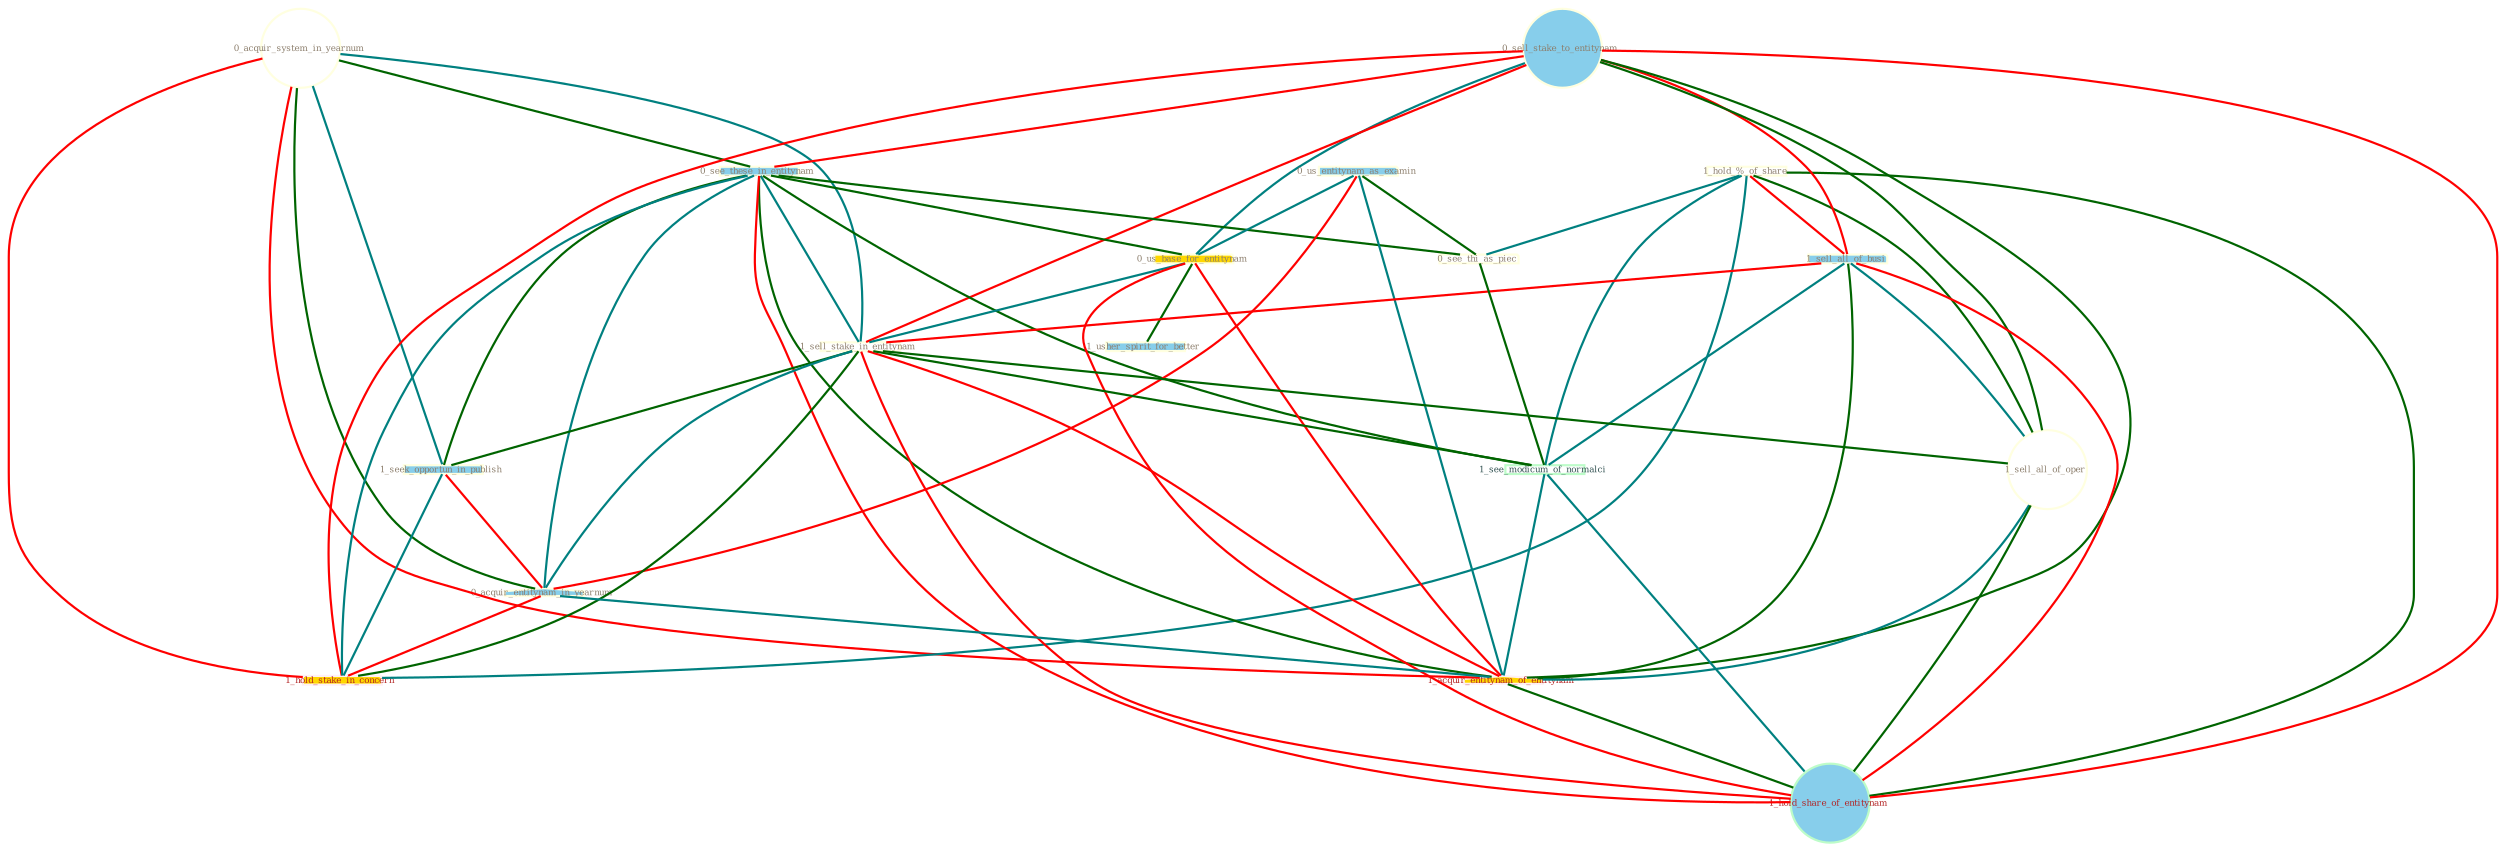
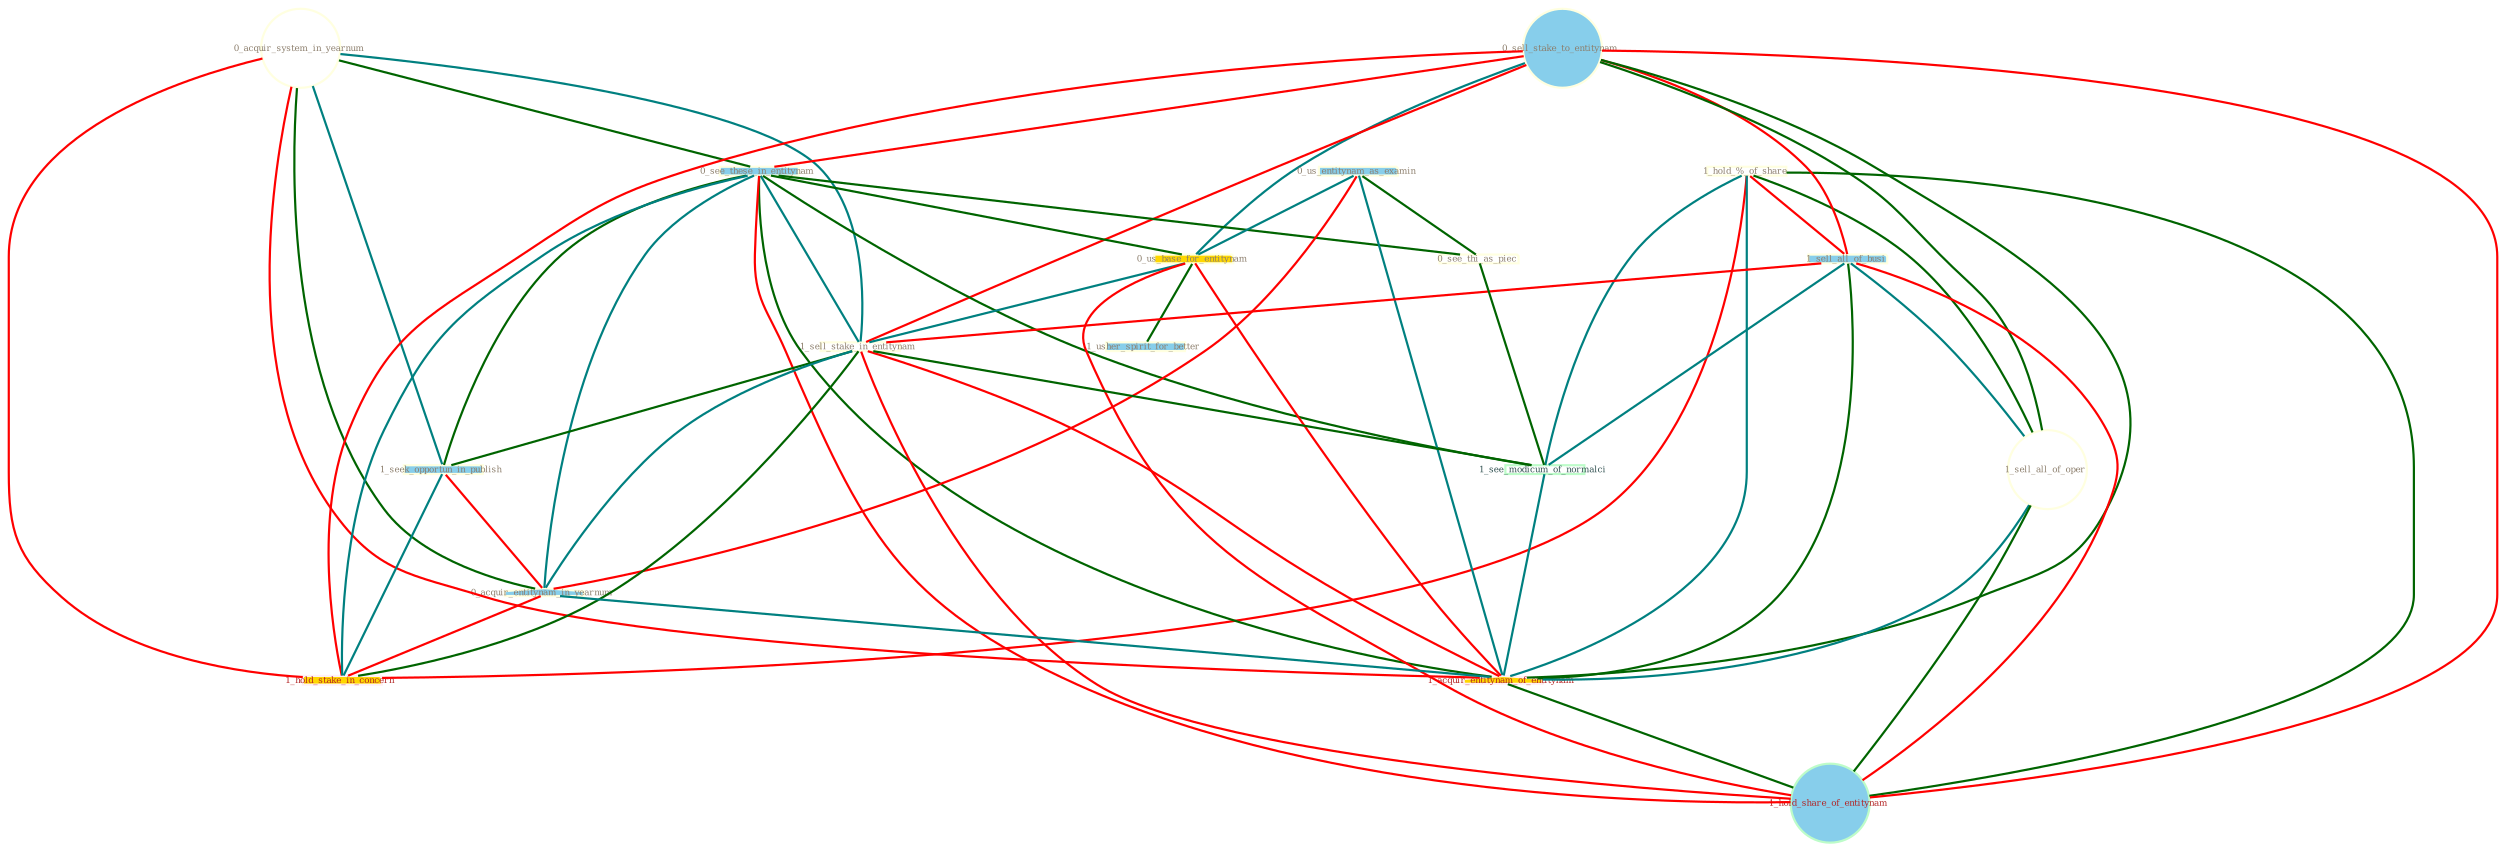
(1613, 215) -> (1743, 489)
(1445, 407) -> none
(1676, 623) -> none
(1188, 627) -> (1188, 627)
